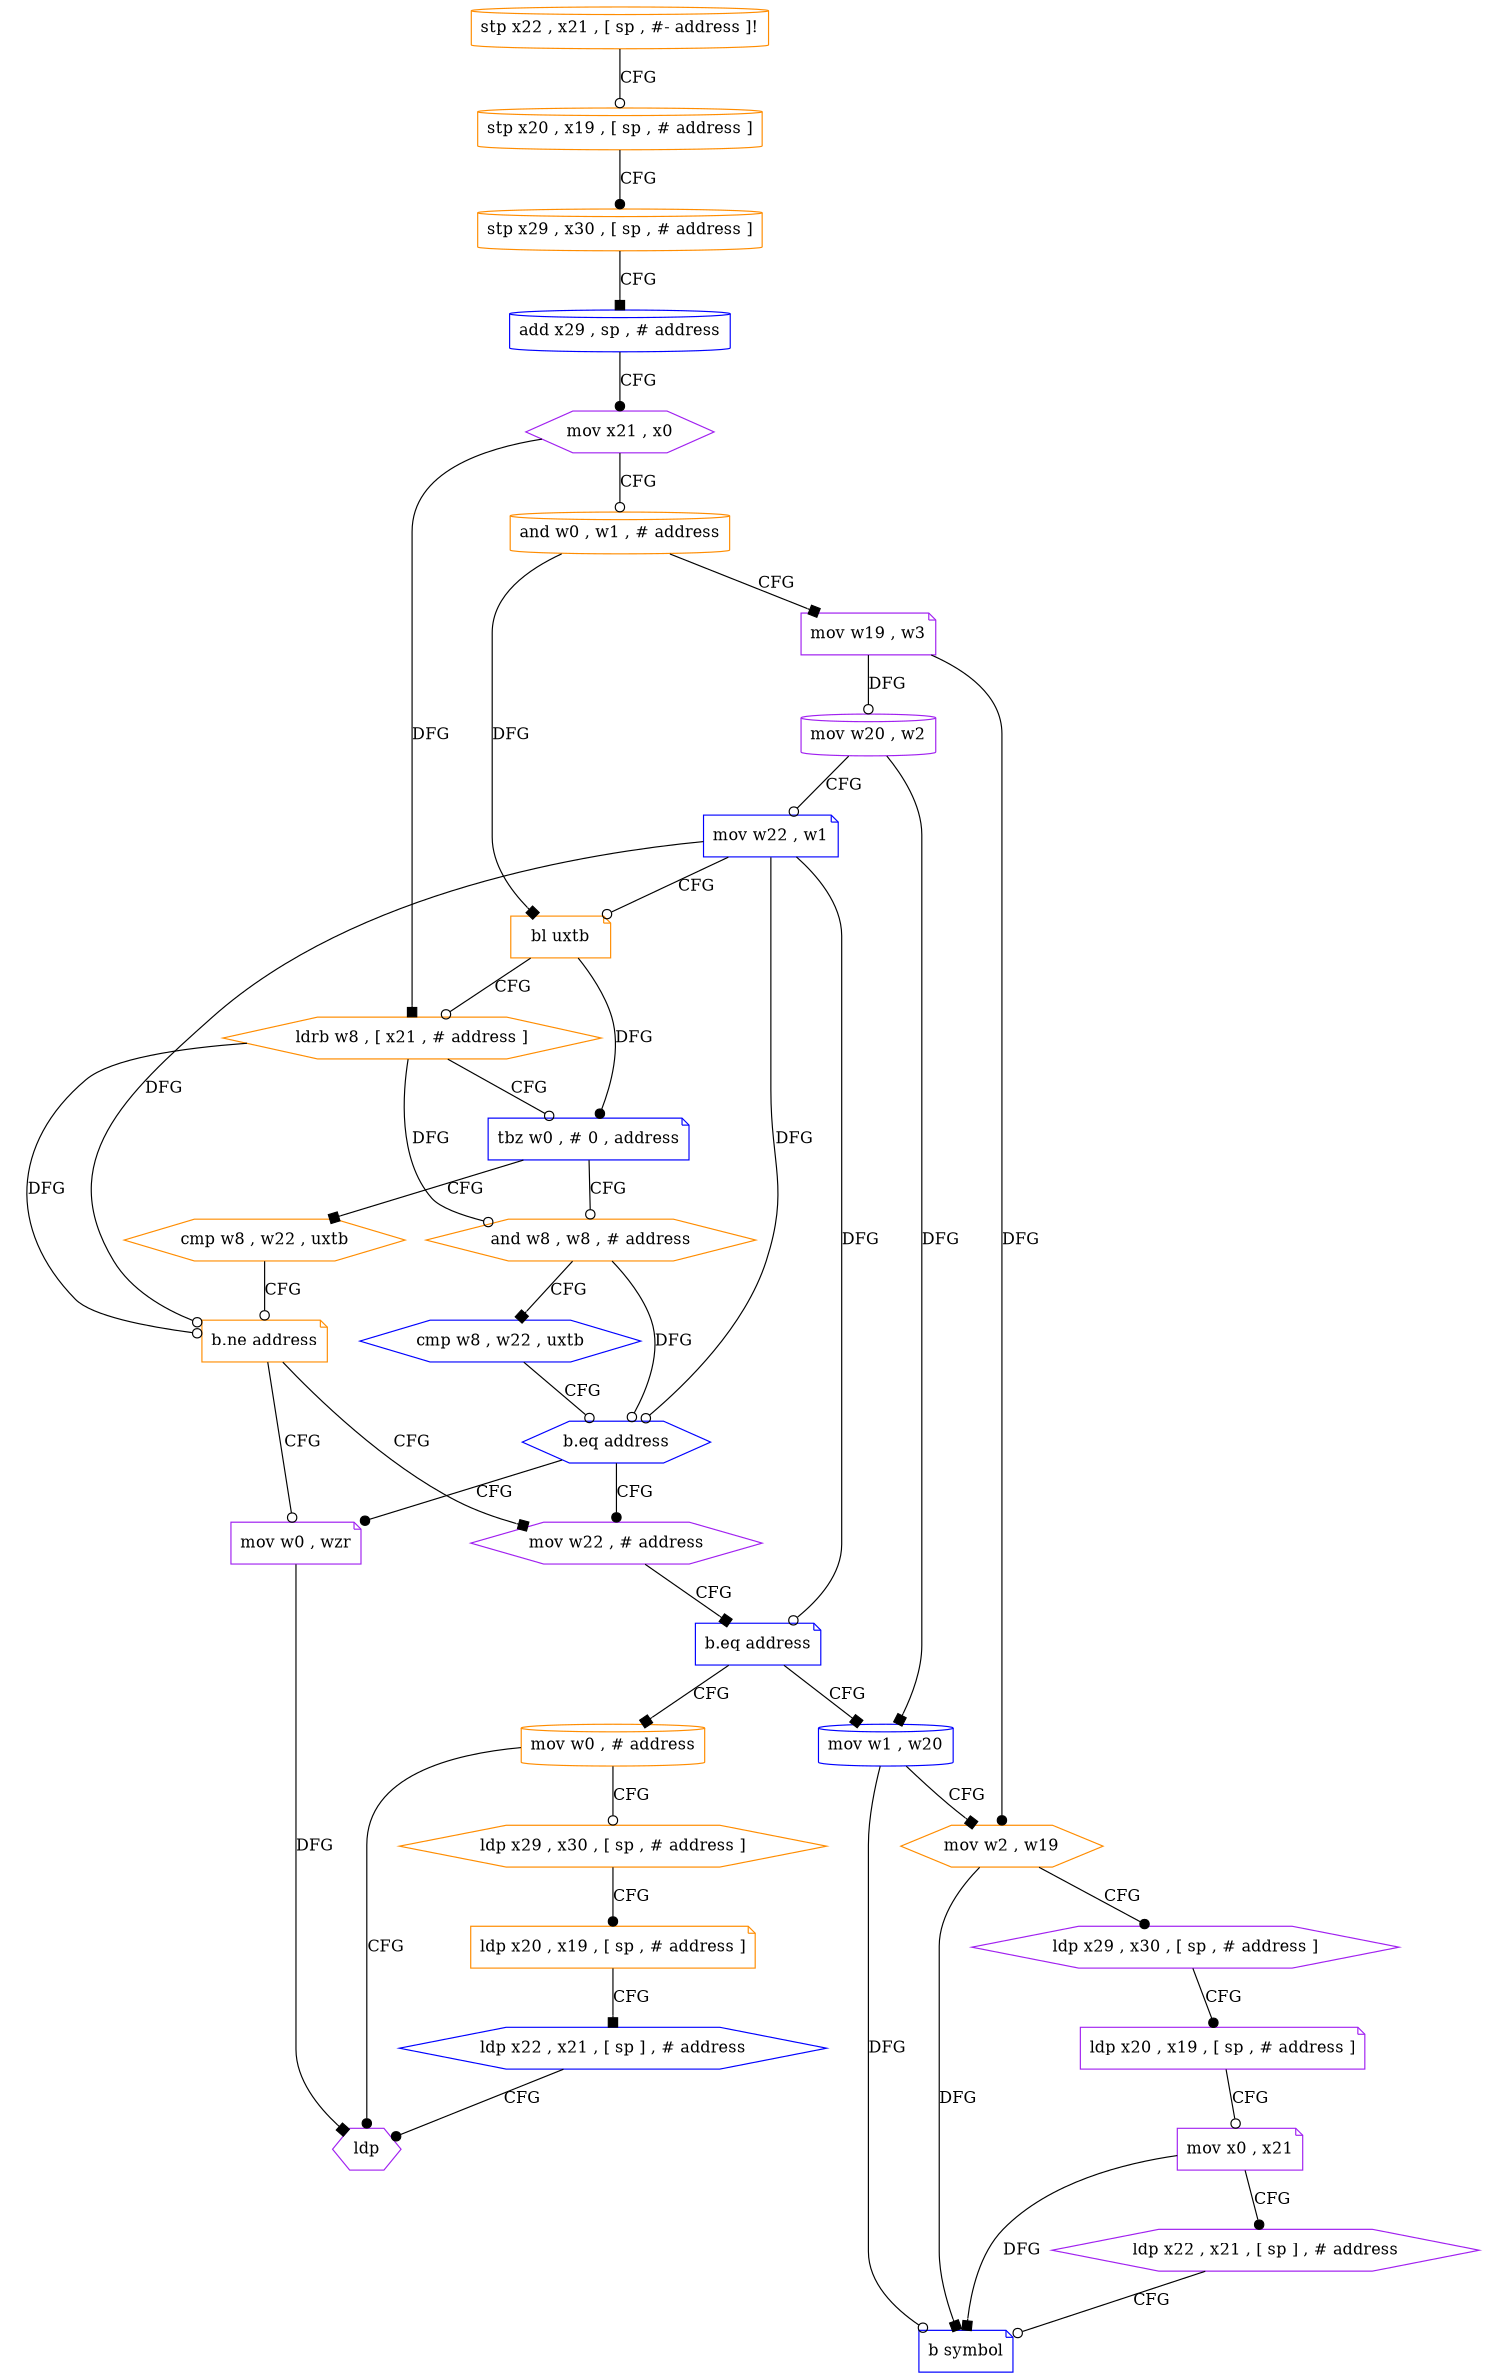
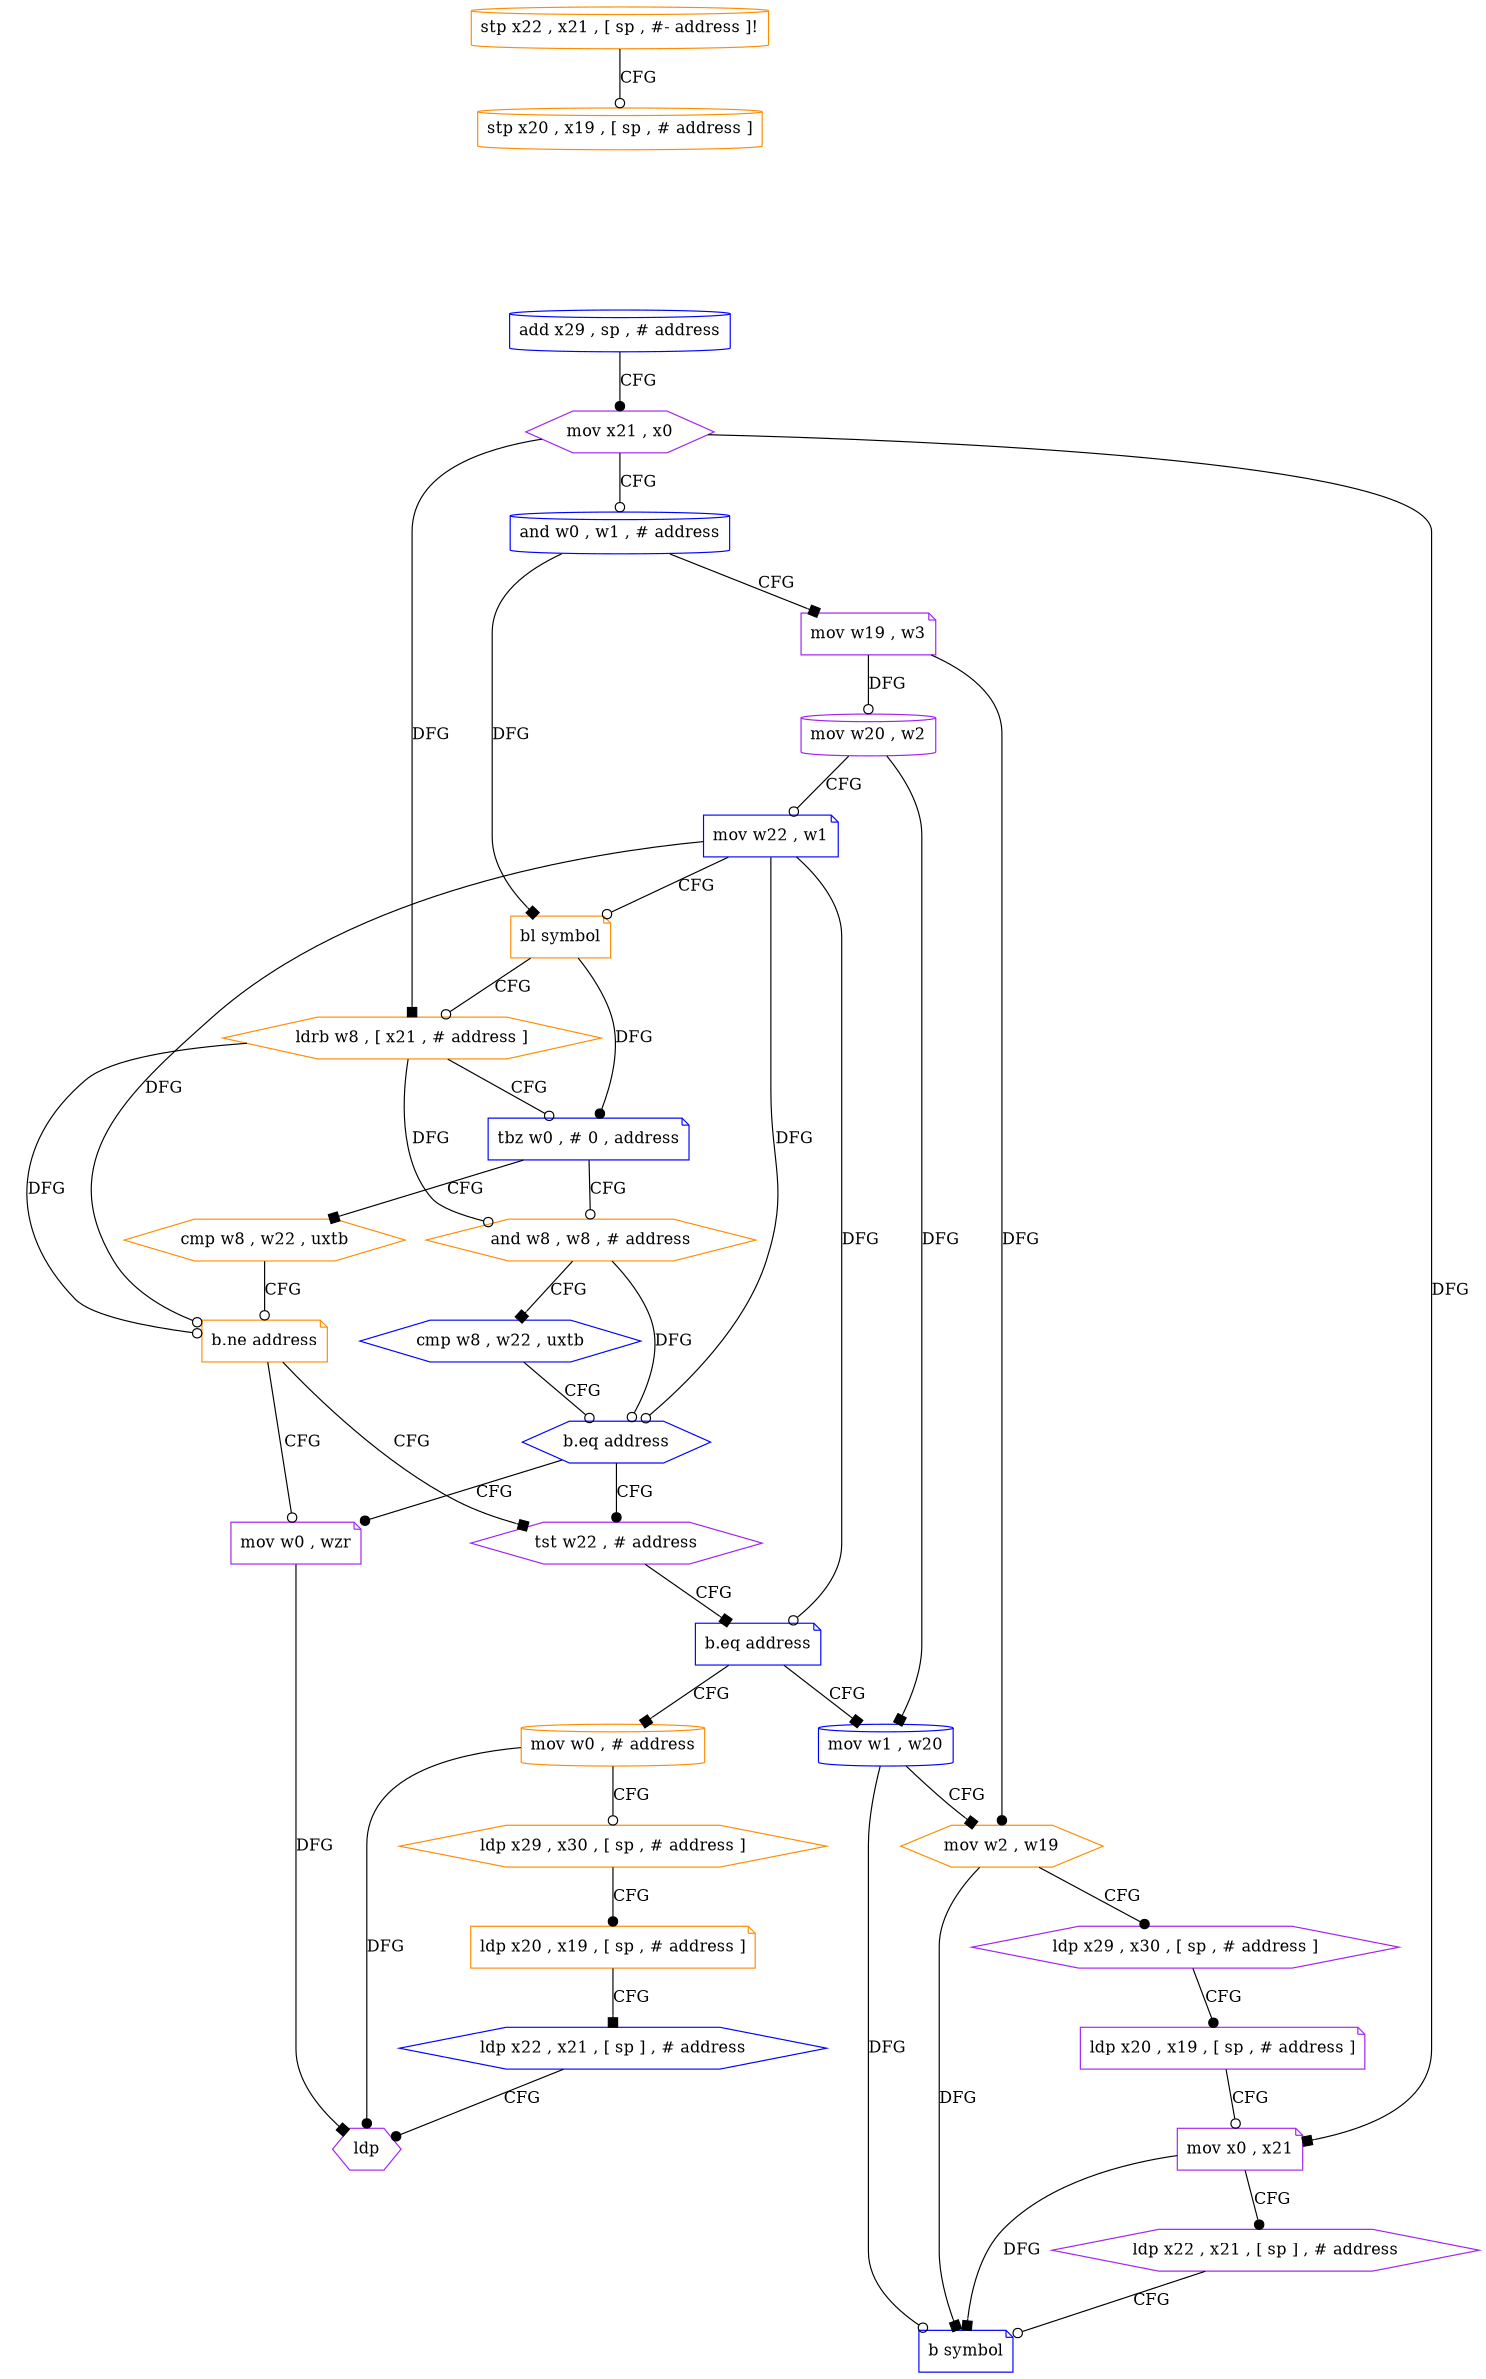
(620, 230) -> none
(620, 533) -> (620, 533)
(561, 937) -> (561, 937)
none -> (1432, 1000)
(616, 1543) -> (616, 1543)
(386, 1947) -> (386, 1947)
